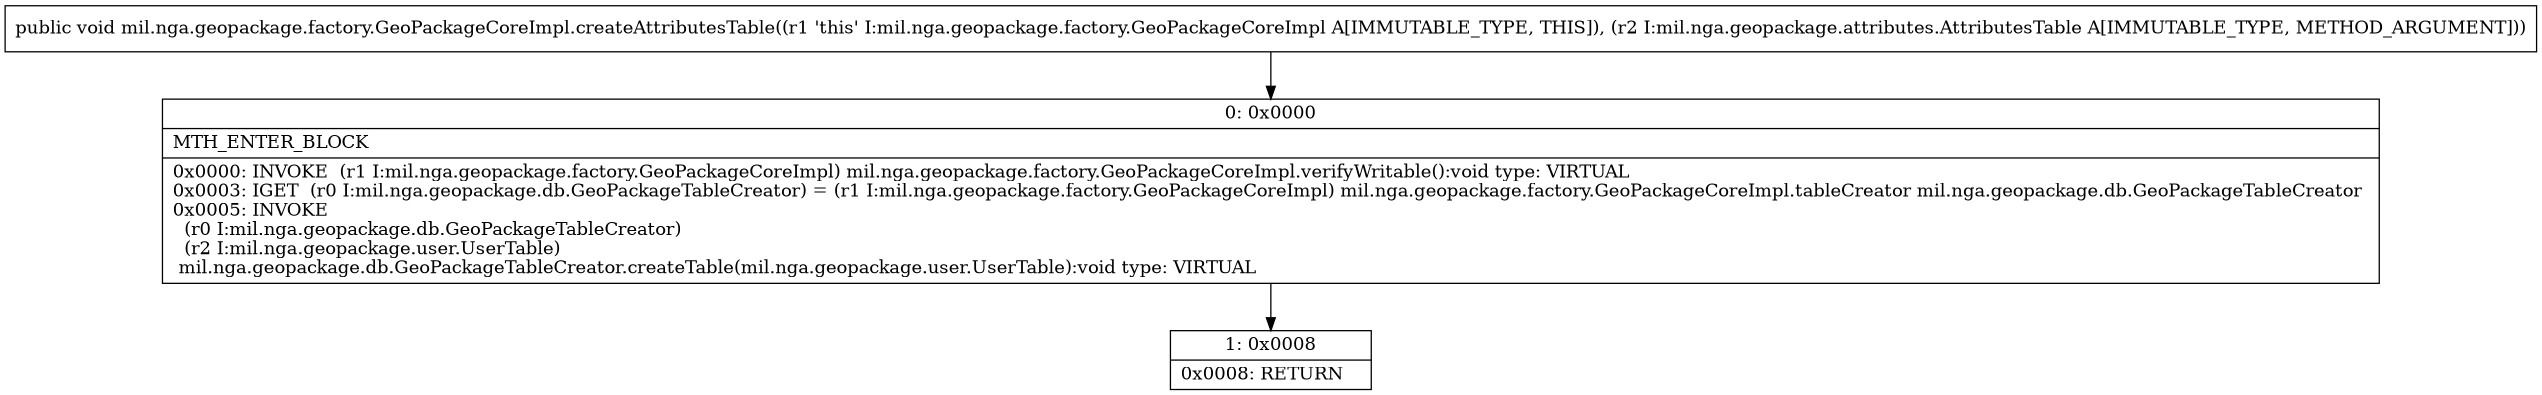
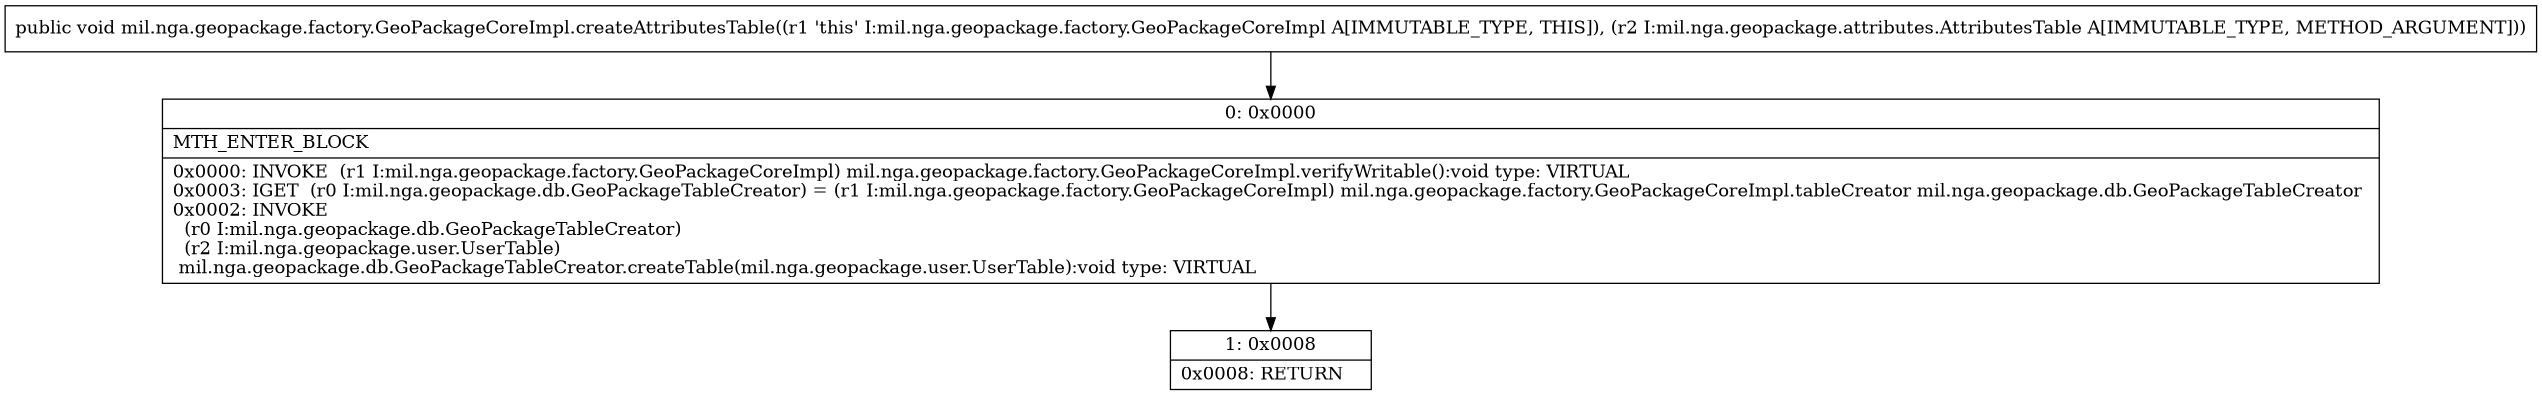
(256, 210) -> (256, 210)
